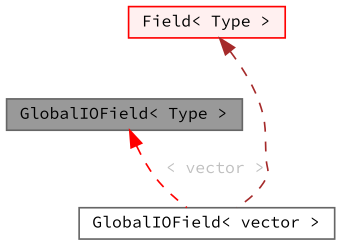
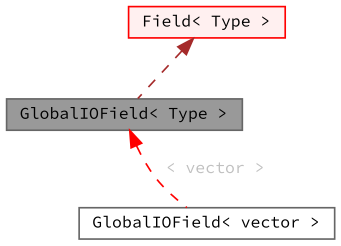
(265, 132) -> (160, 75)
